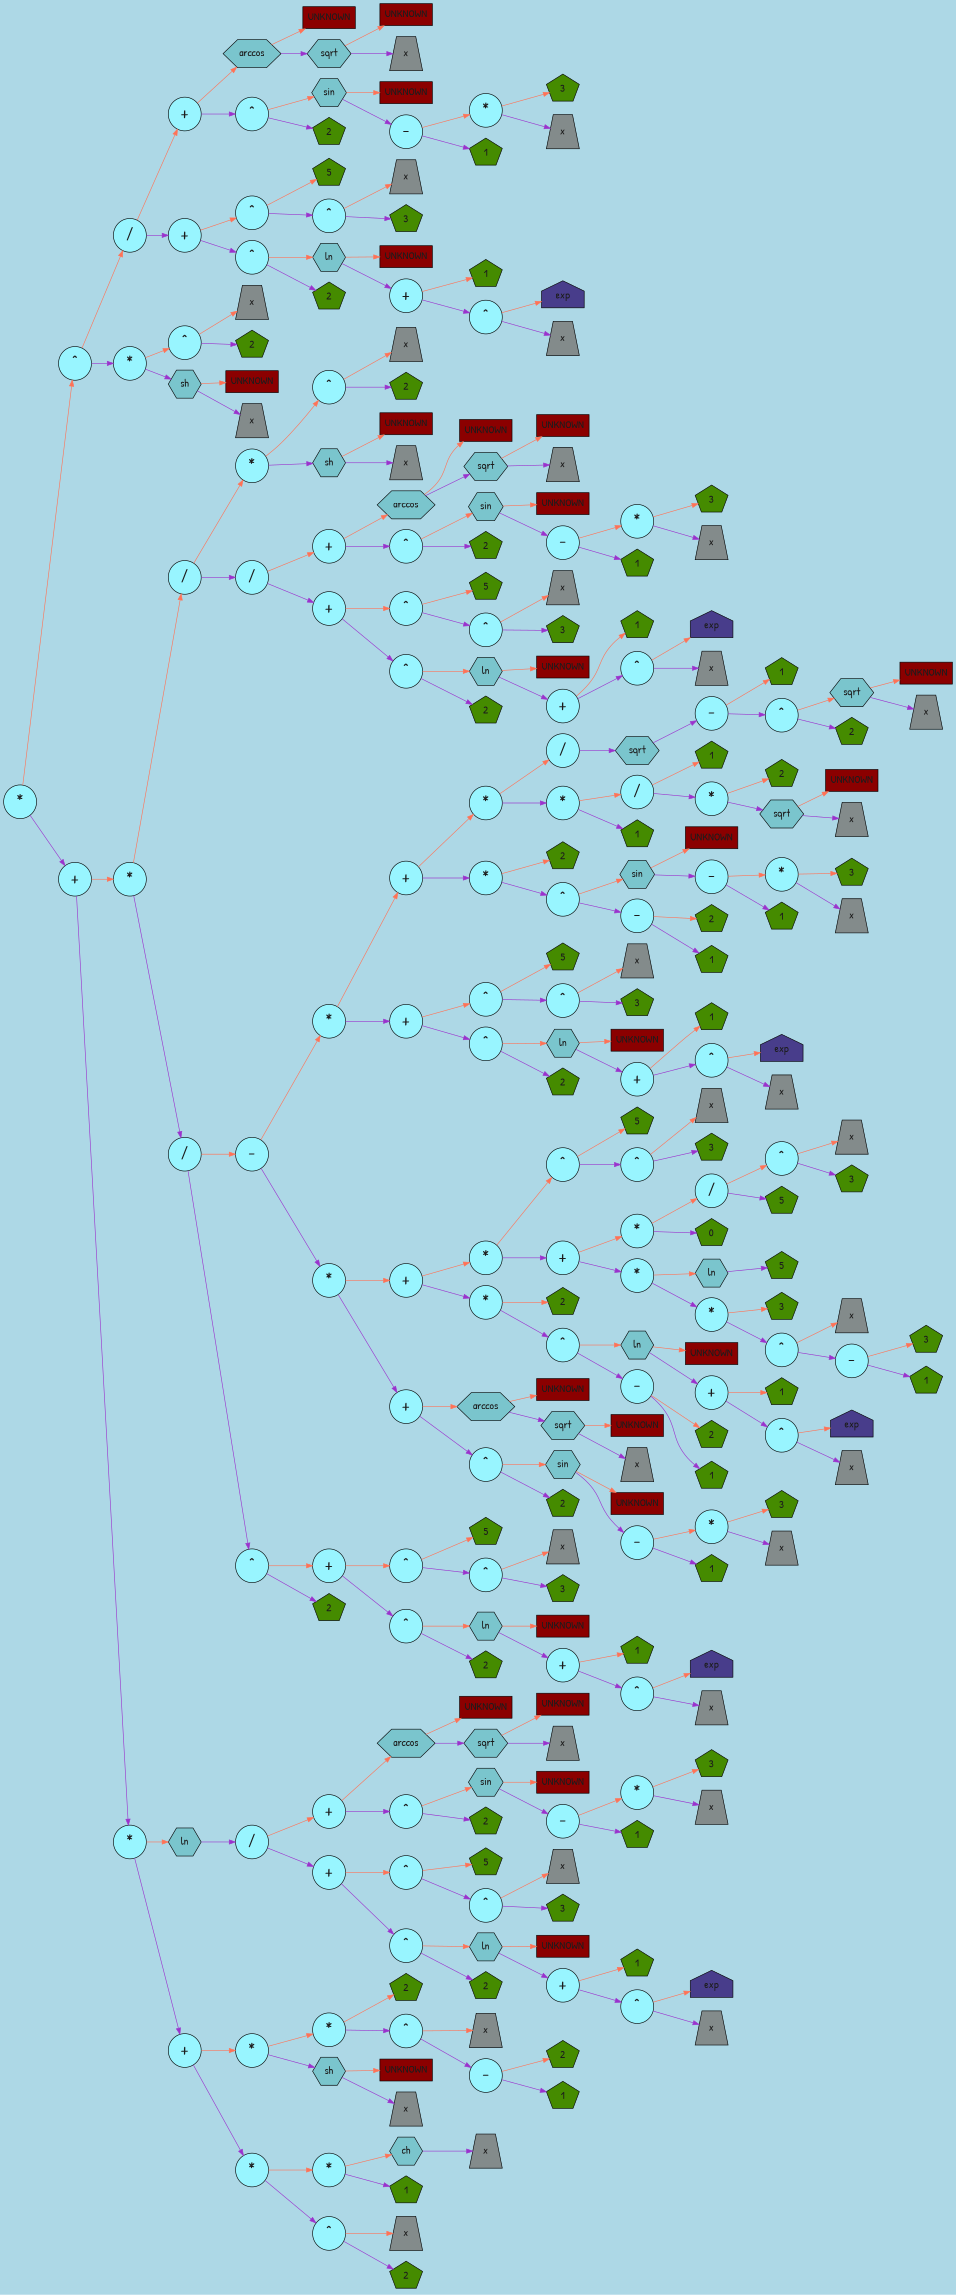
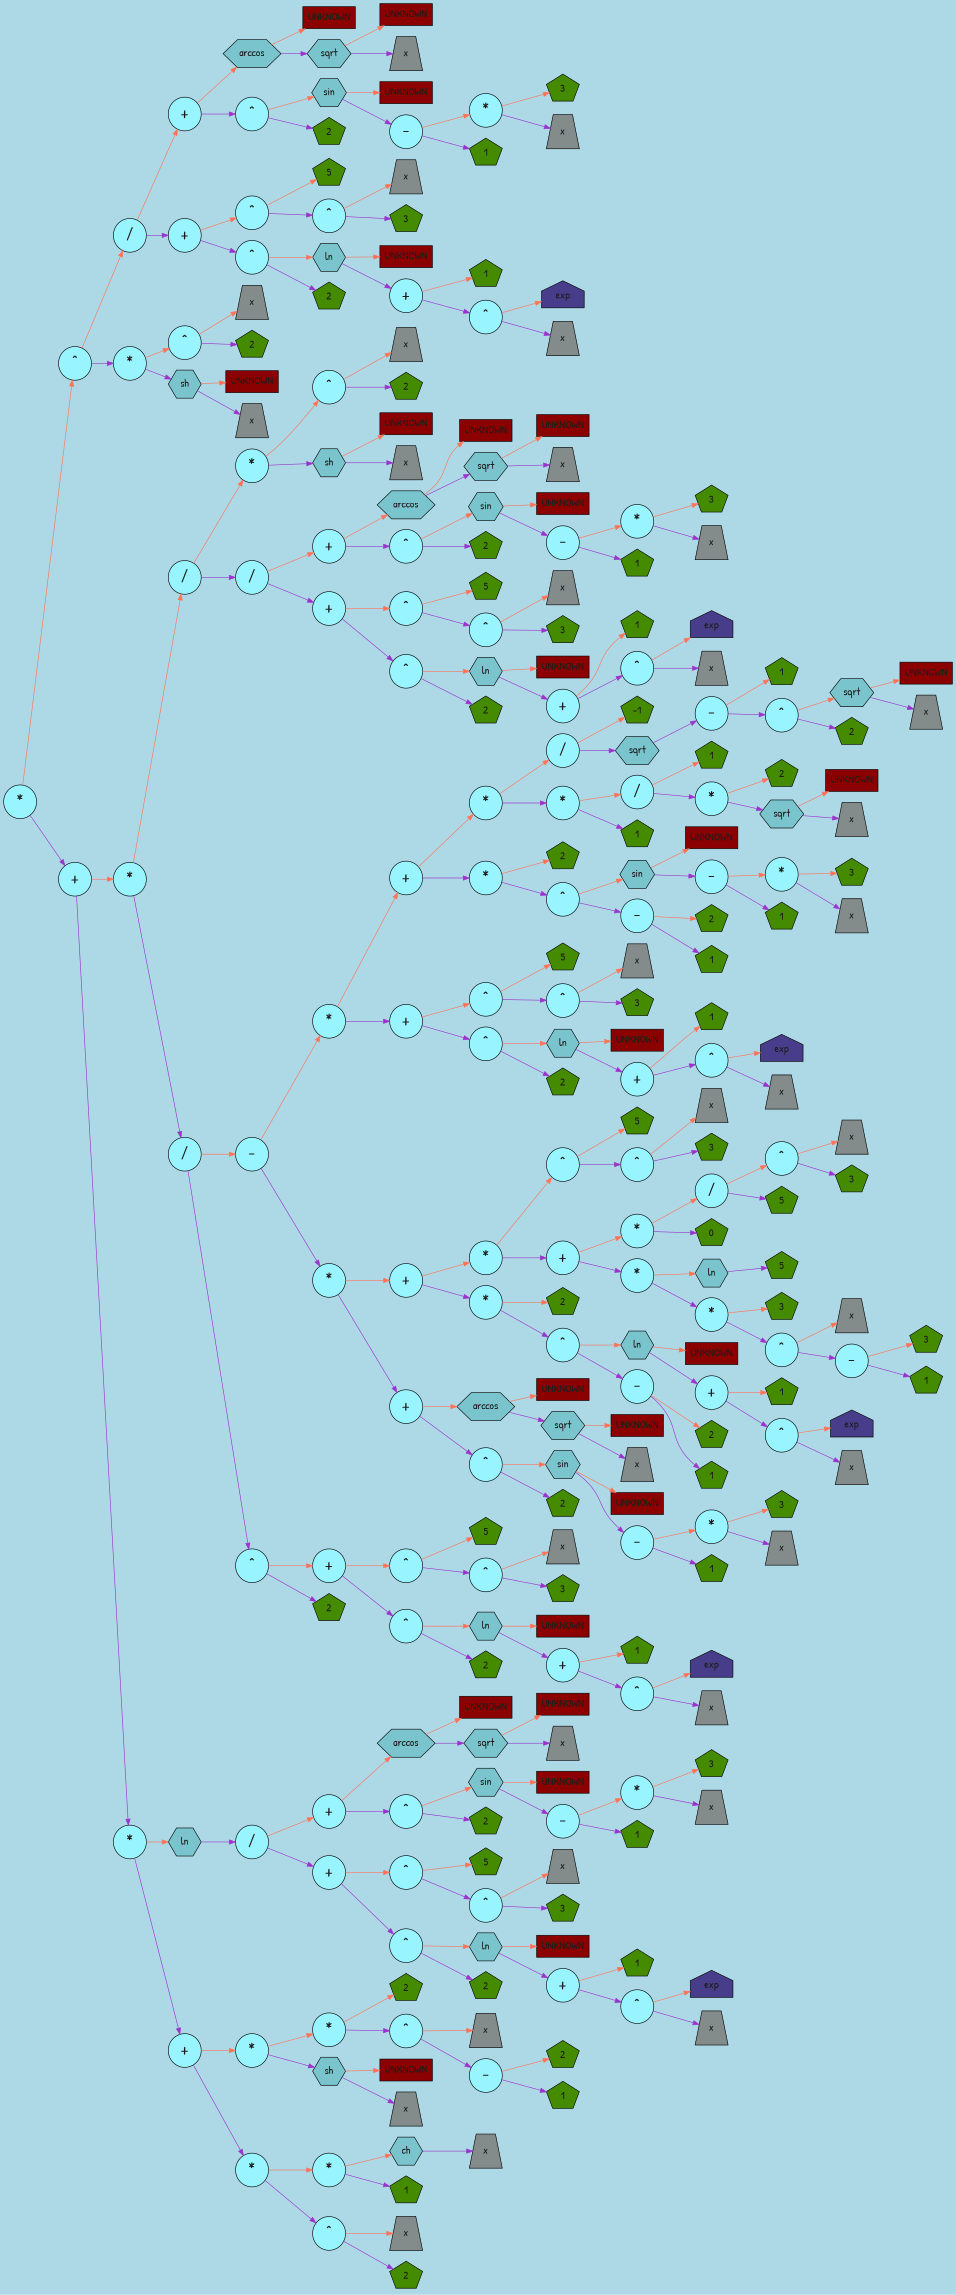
none -> (637, 711)
